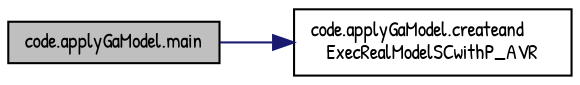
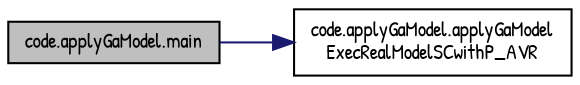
(433, 42) -> (433, 42)
